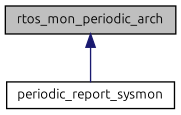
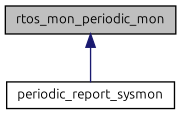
(91, 20) -> (91, 20)
